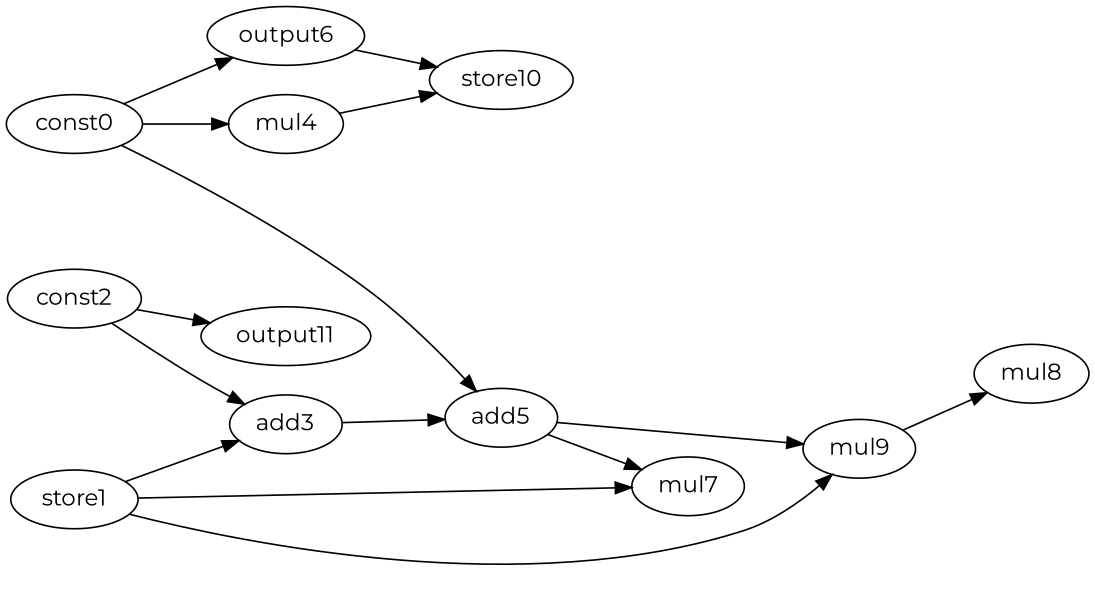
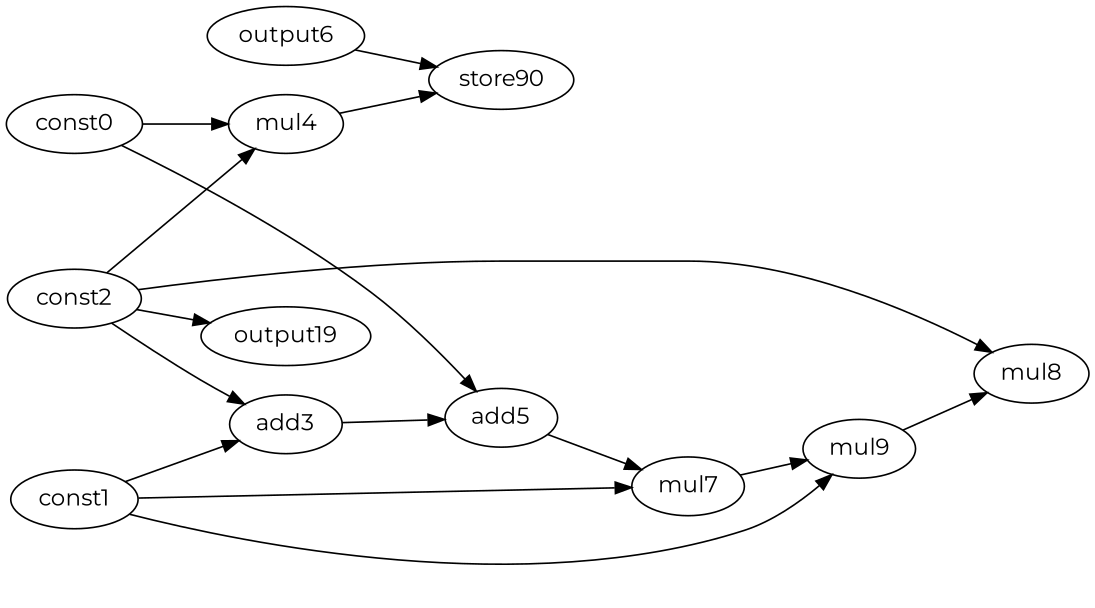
(501, 80) -> (501, 80)
(170, 84) -> none
none -> (174, 216)
none -> (564, 261)
(286, 336) -> (286, 336)
(672, 433) -> (766, 469)
(74, 499) -> (74, 499)
